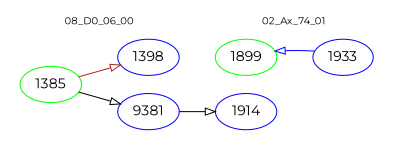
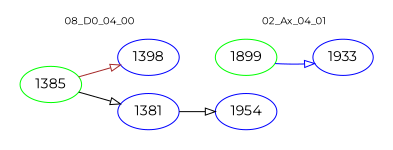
(100, 22) -> (100, 22)
(294, 22) -> (294, 22)
(300, 51) -> (290, 64)
(148, 112) -> (148, 112)
(246, 112) -> (246, 112)
